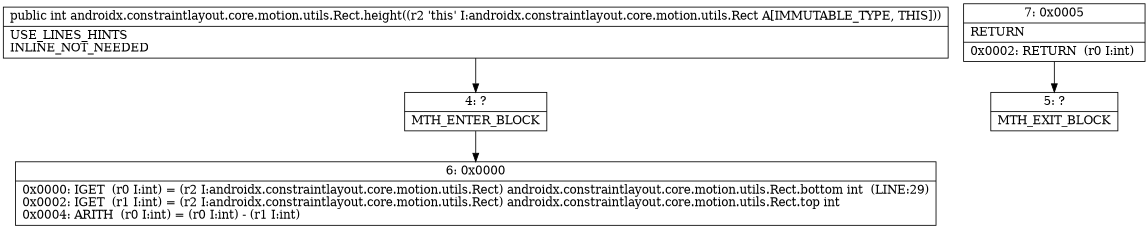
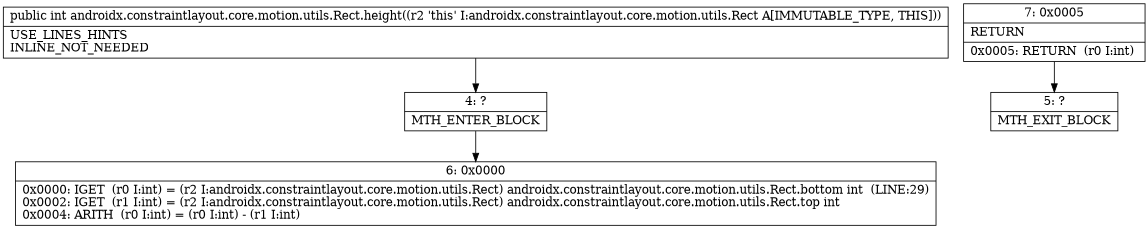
(1054, 51) -> (1054, 51)
